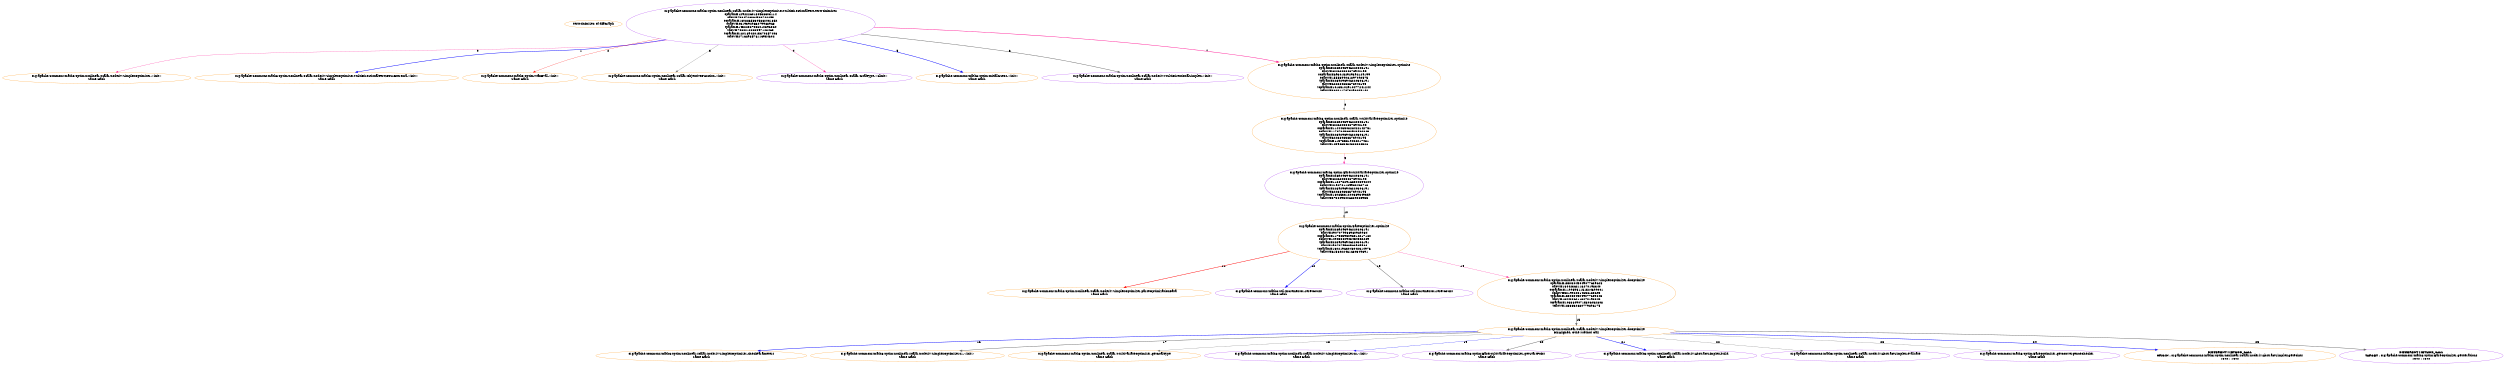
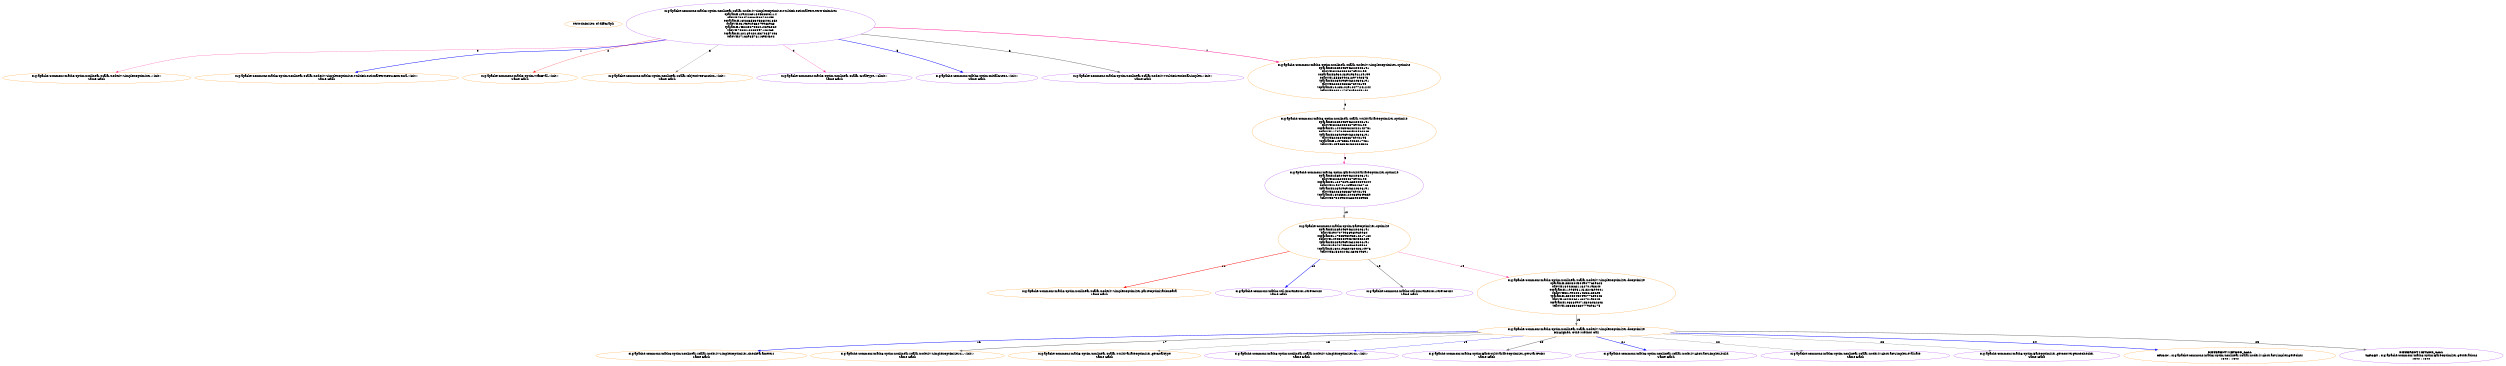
(977, 78) -> (977, 78)
